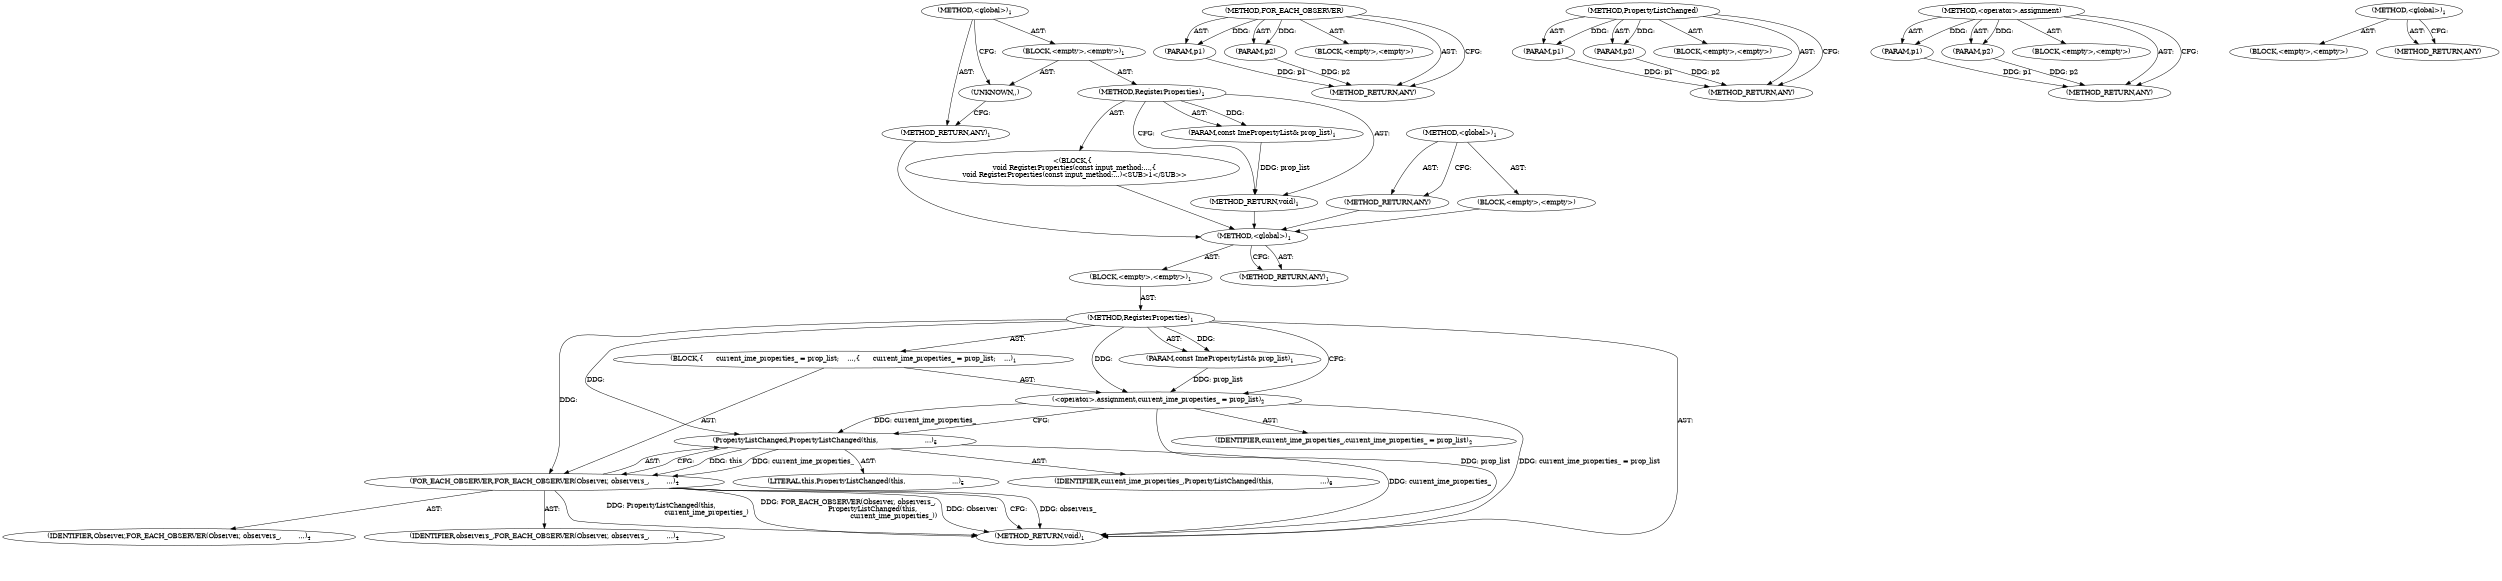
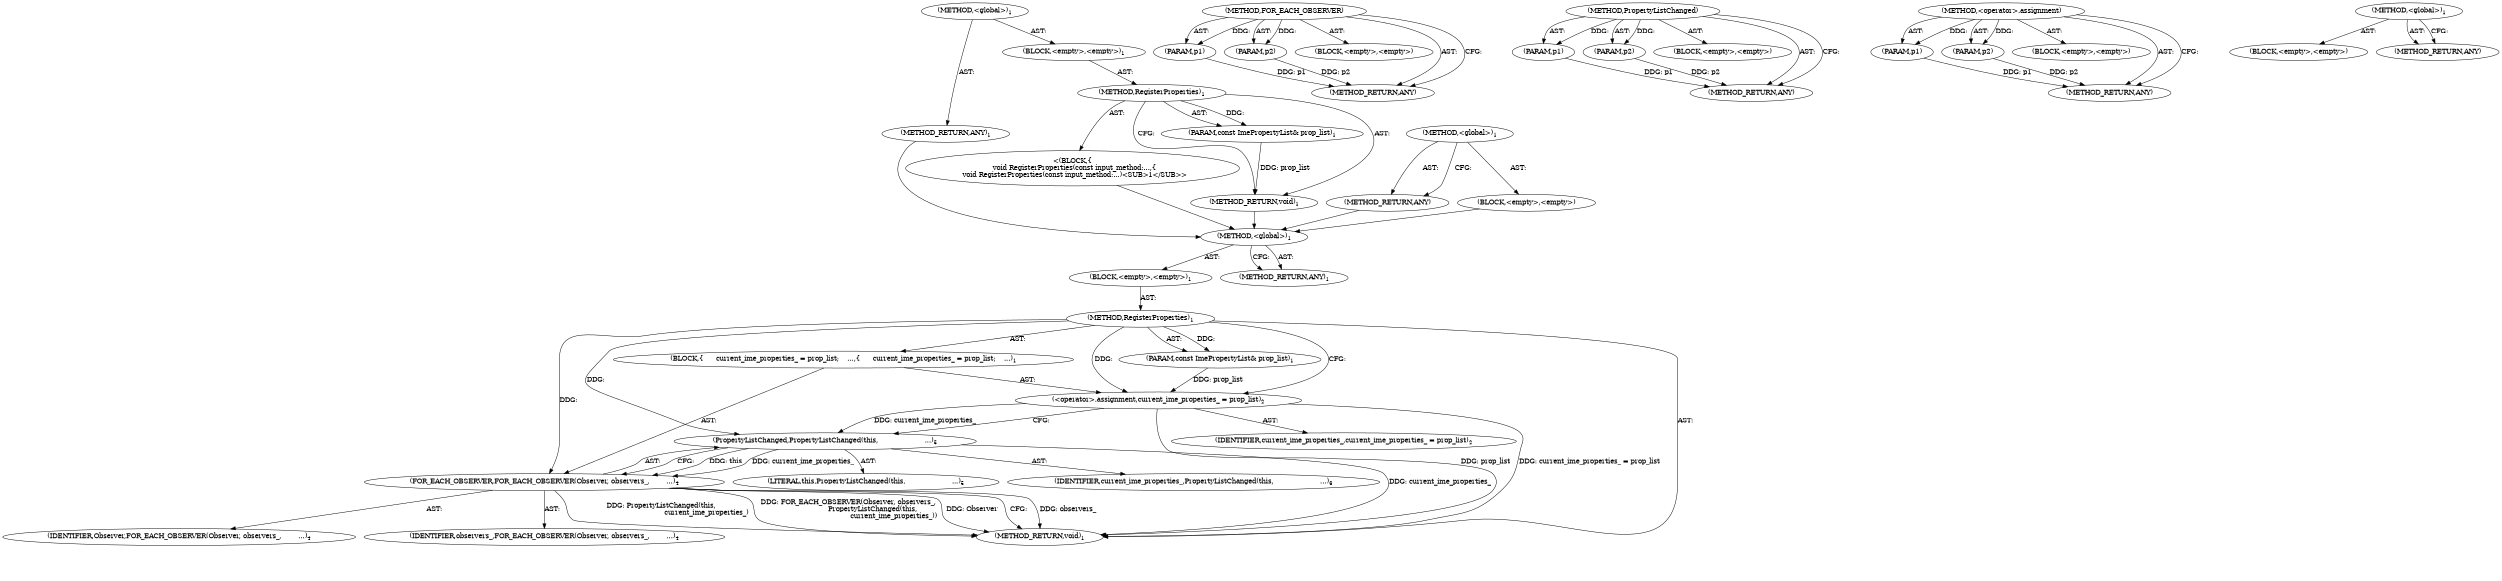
(995, 93) -> none
